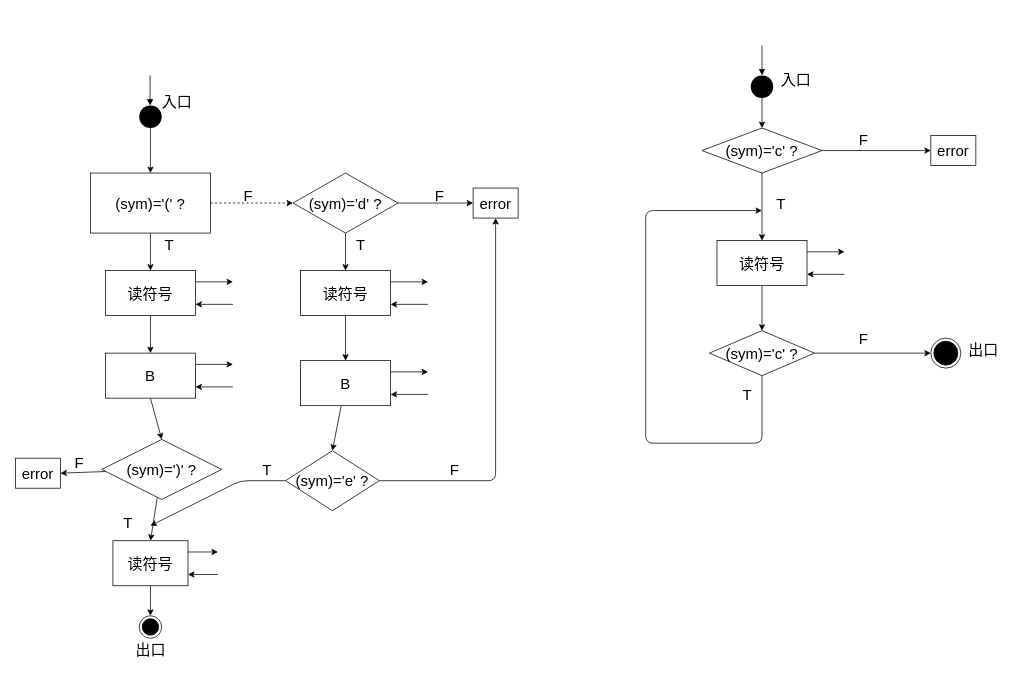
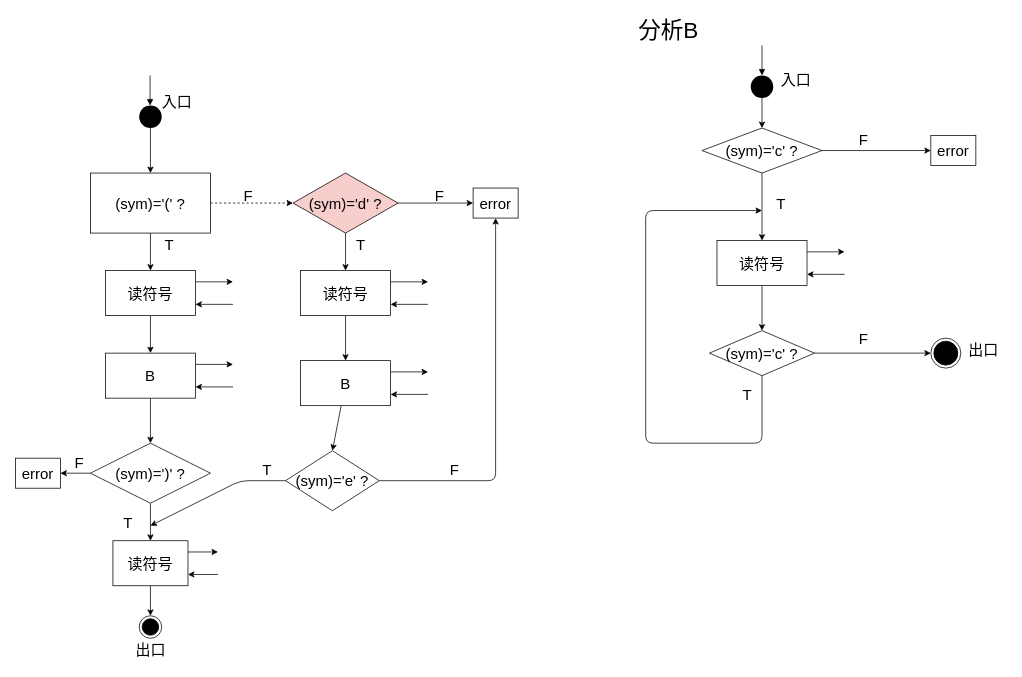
none -> (668, 30)
(345, 203) -> (345, 203)
(162, 469) -> (150, 473)
